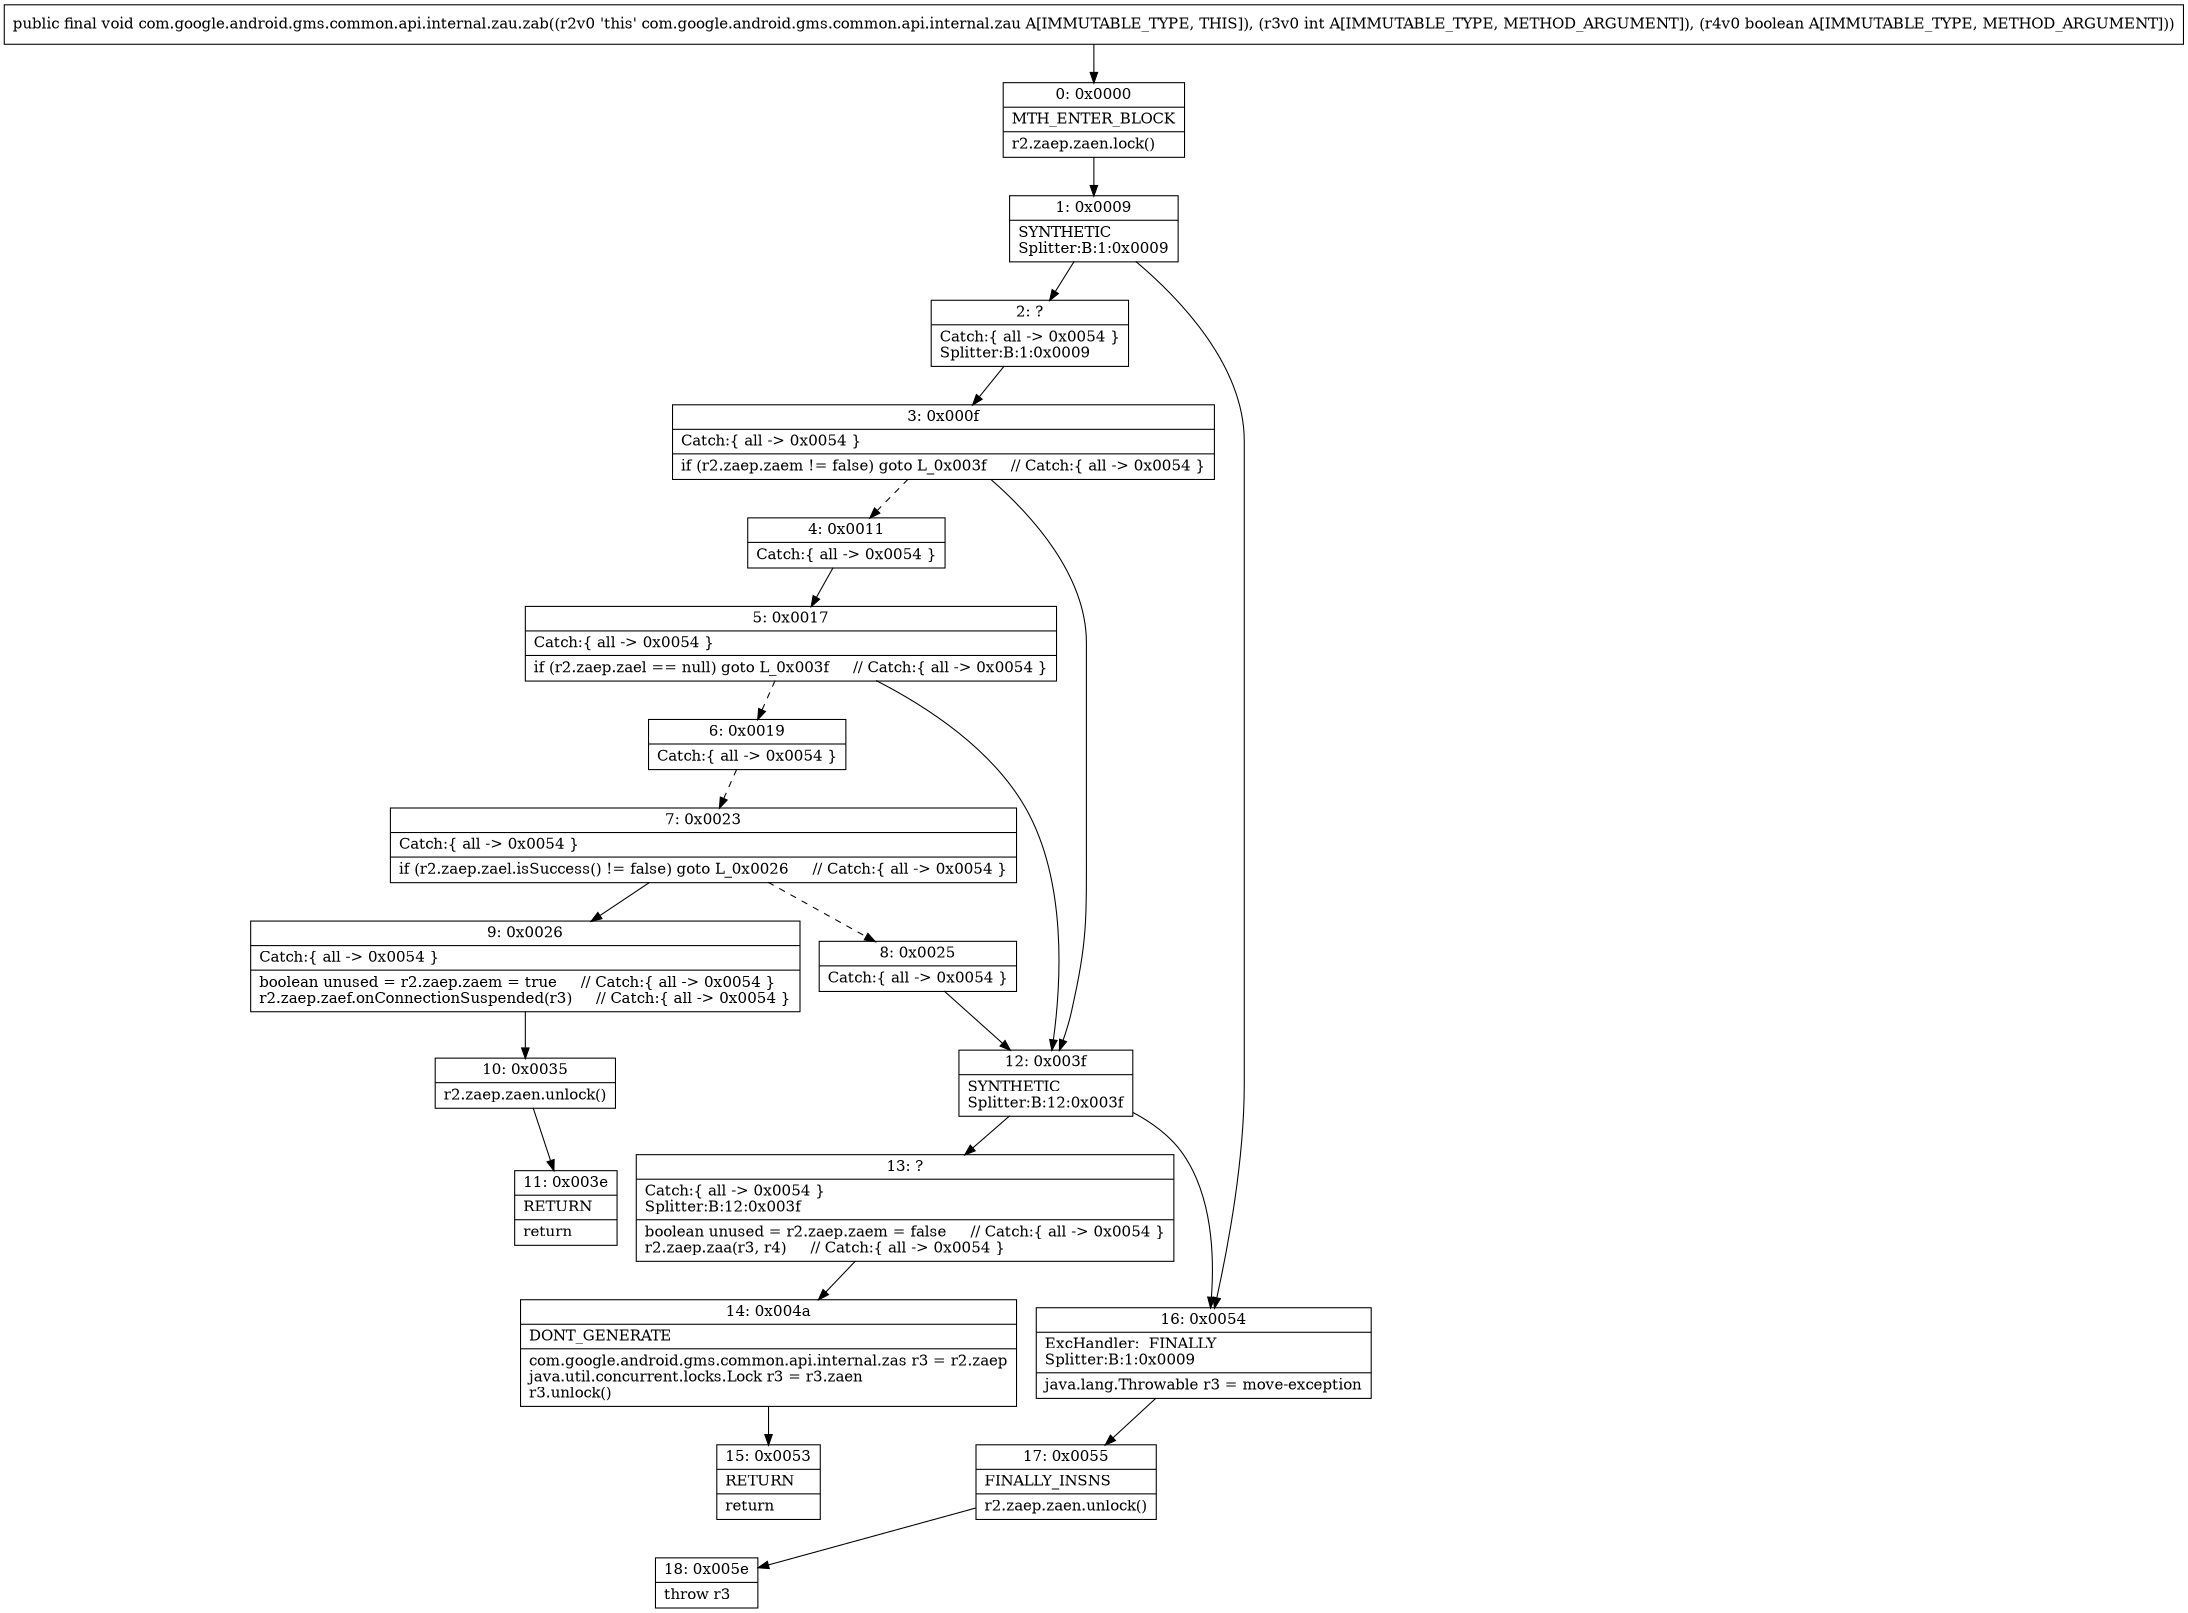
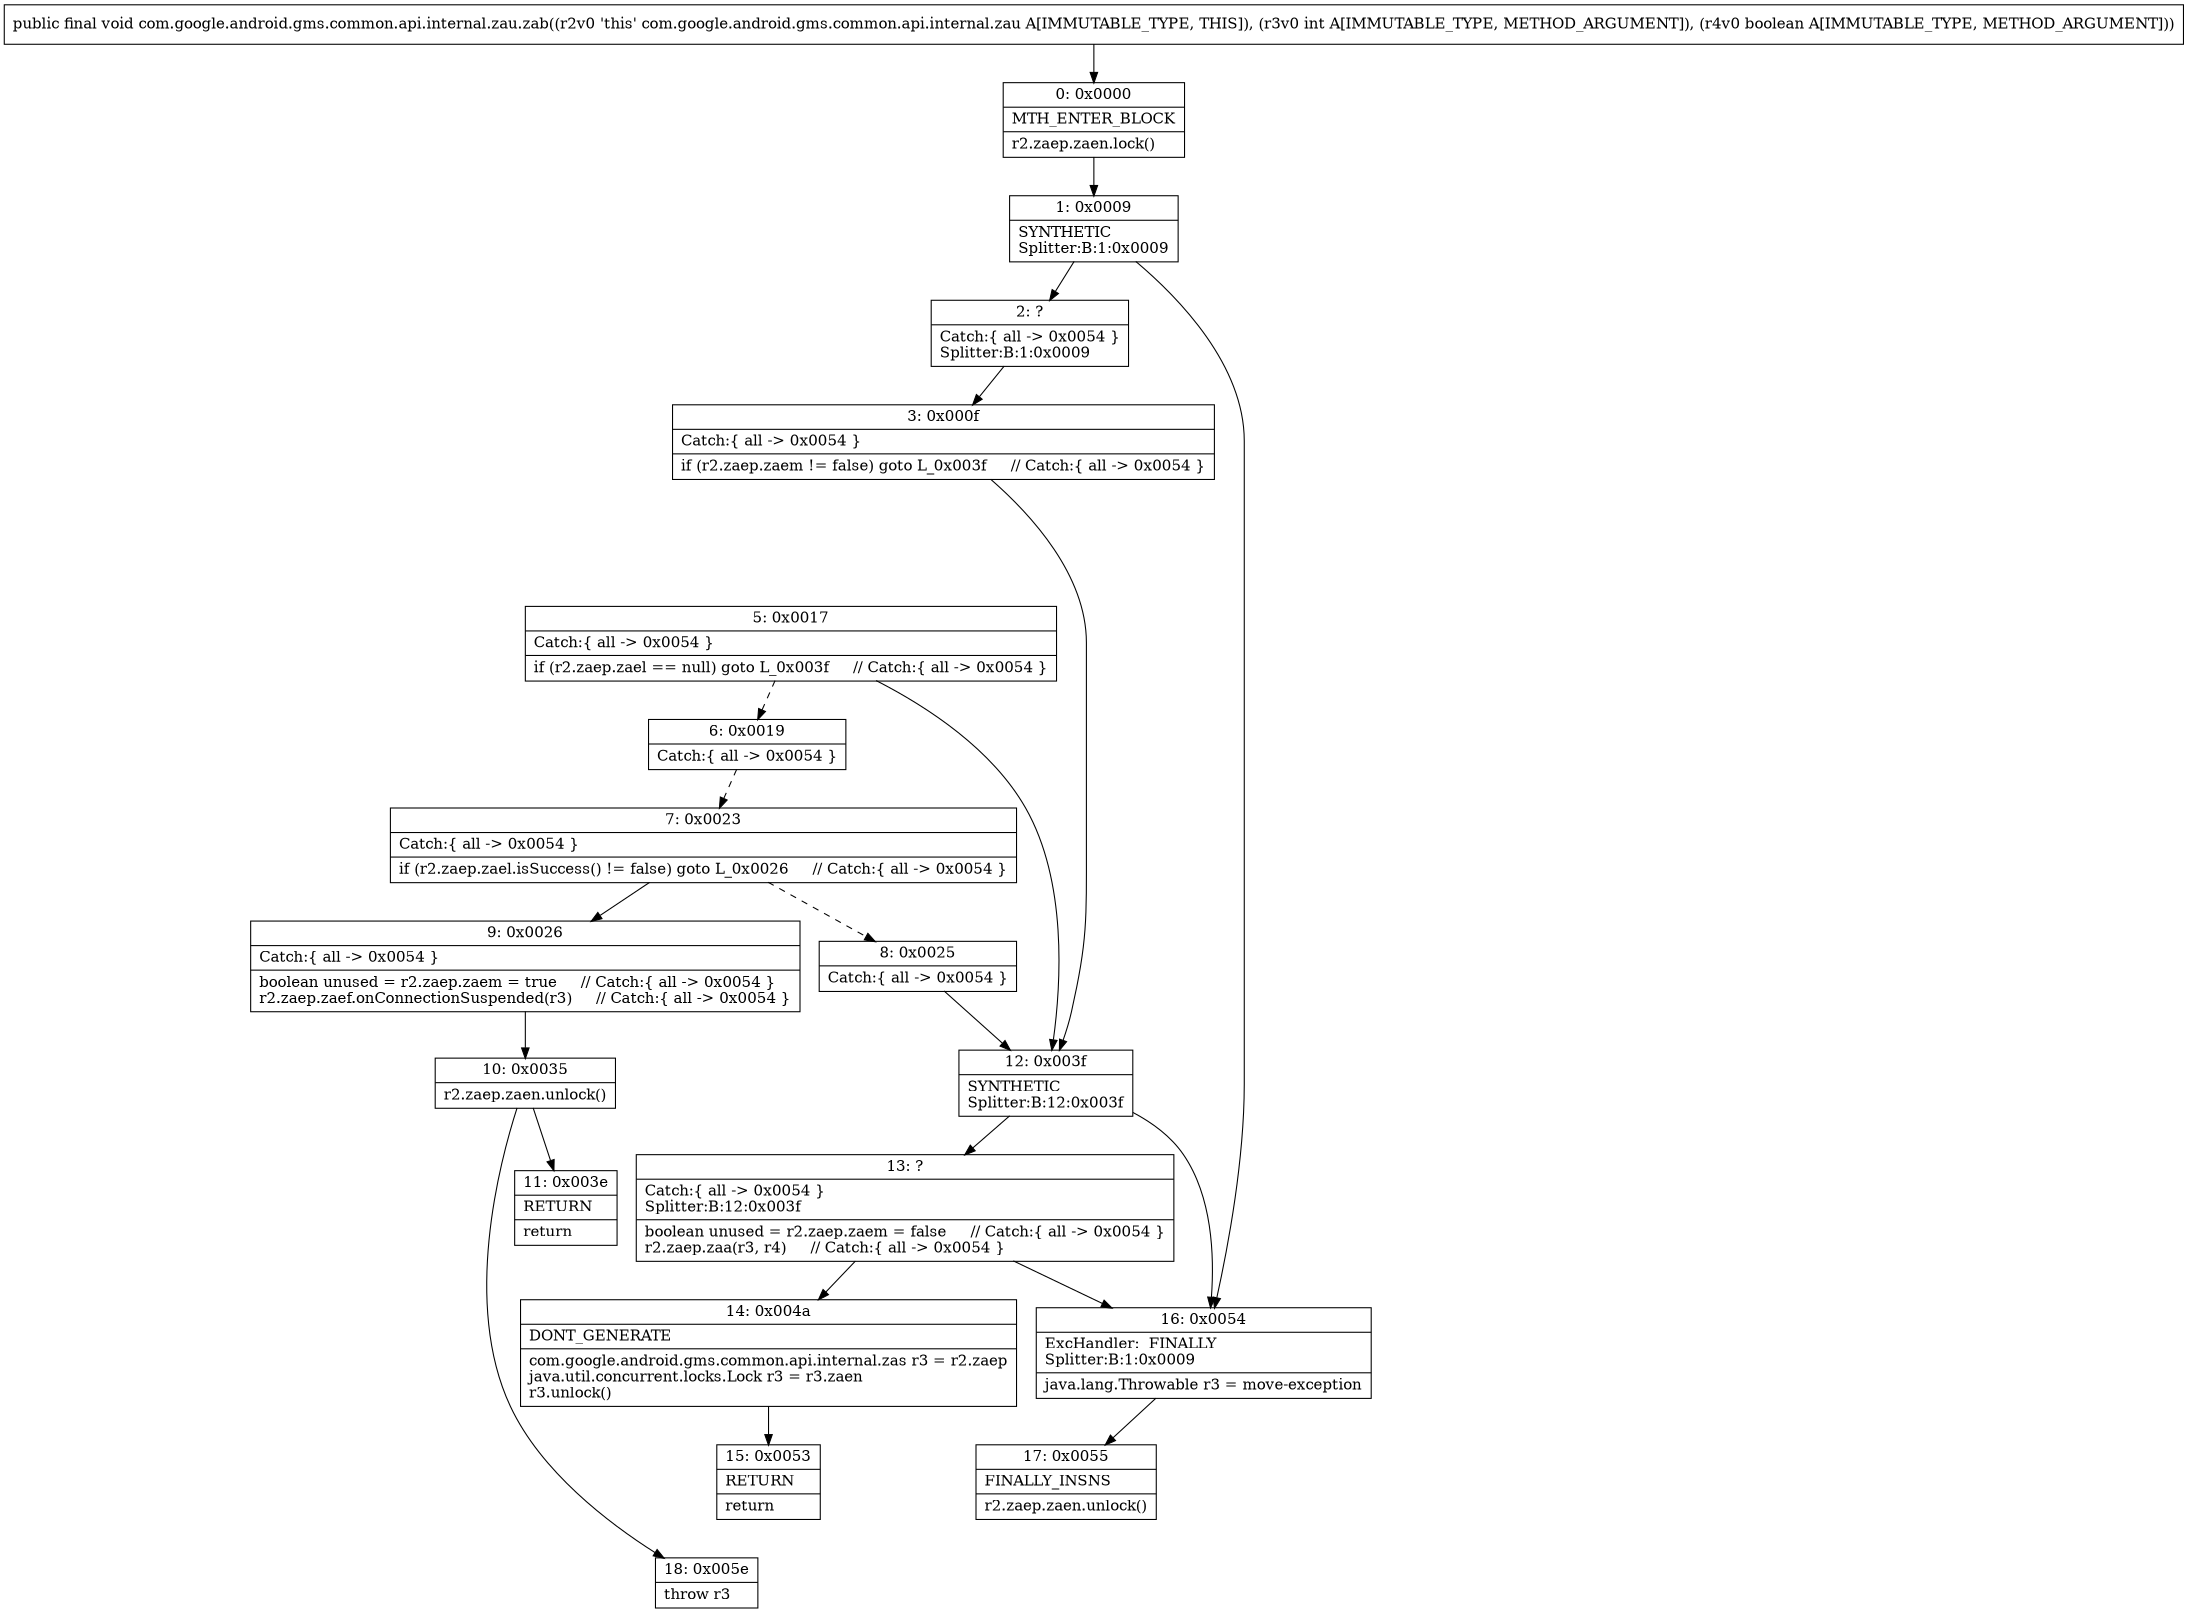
(846, 543) -> none
none -> (1058, 1282)
(872, 1536) -> (495, 1361)
